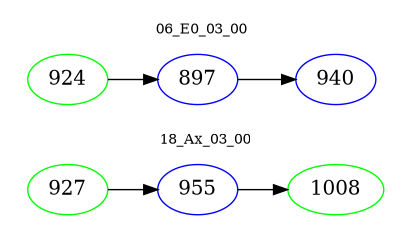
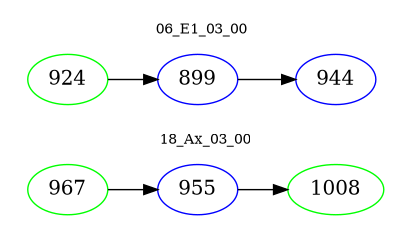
(202, 30) -> (202, 30)
(198, 79) -> (198, 79)
(336, 79) -> (336, 79)
(68, 190) -> (68, 190)
